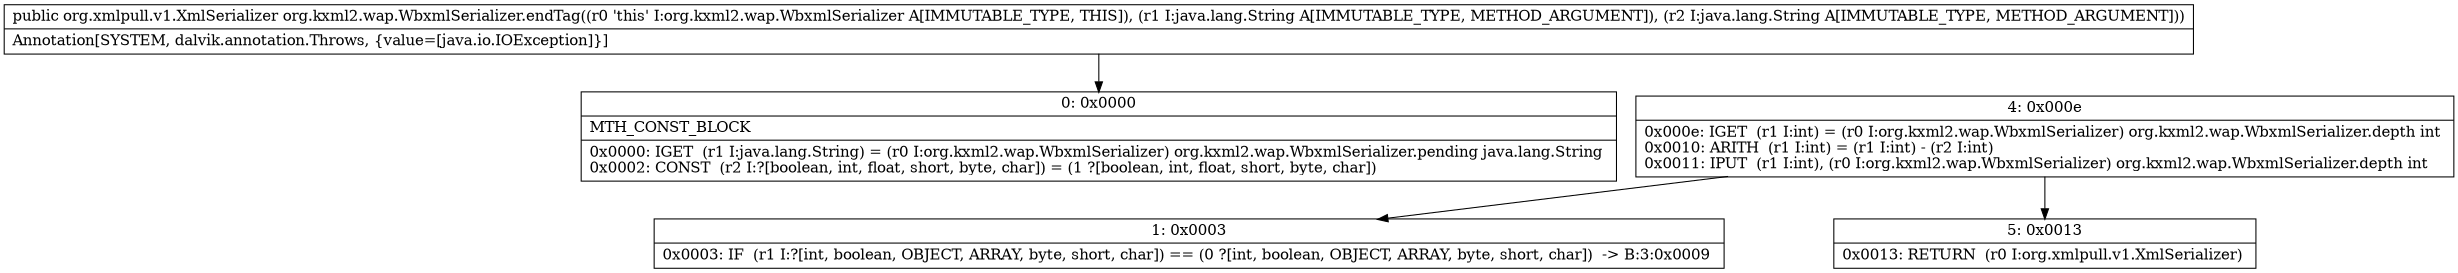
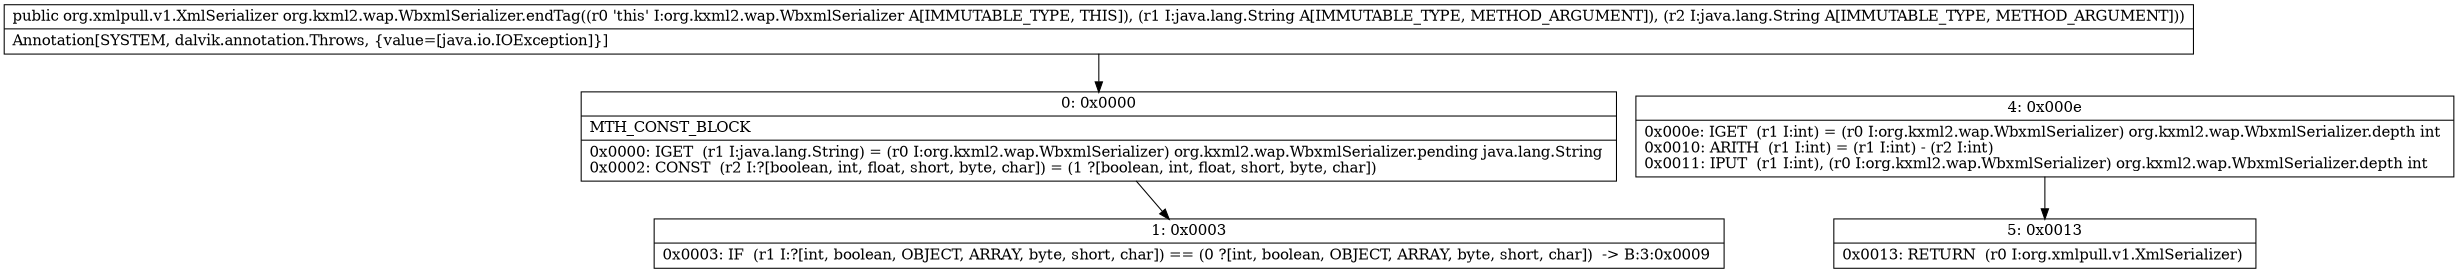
(1558, 197) -> (1149, 196)
